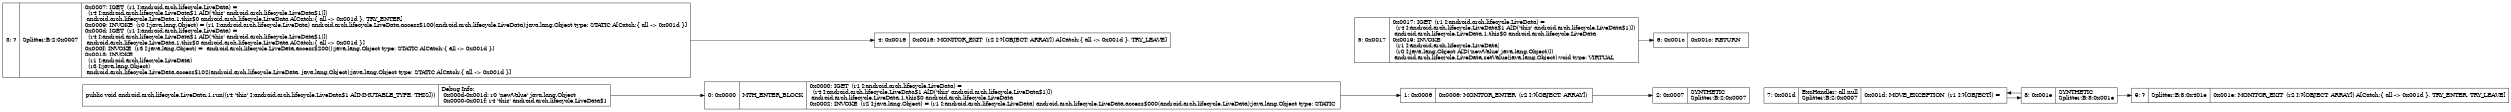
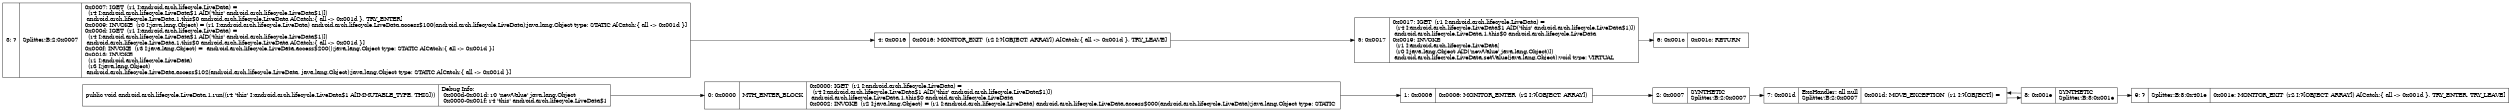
none -> (1260, 40)
none -> (1755, 95)
